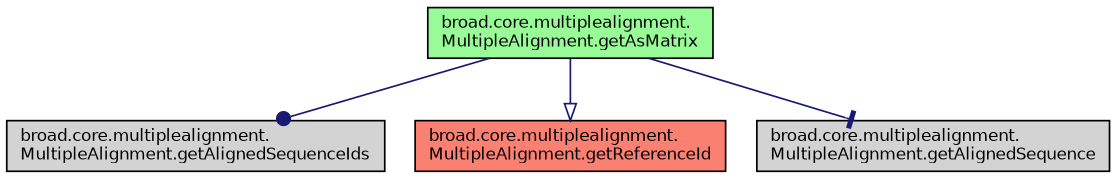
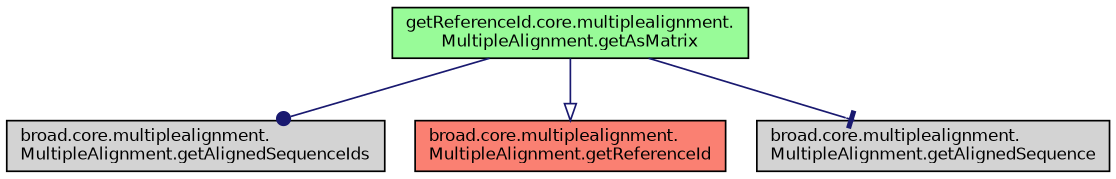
(570, 33) -> (570, 33)
